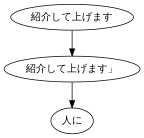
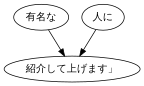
(72, 17) -> (41, 17)
(72, 91) -> (90, 40)
